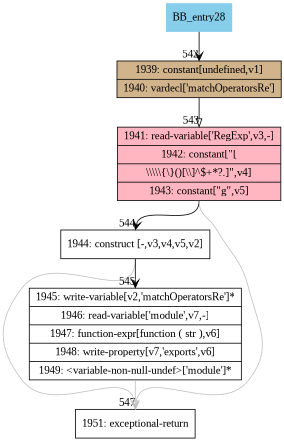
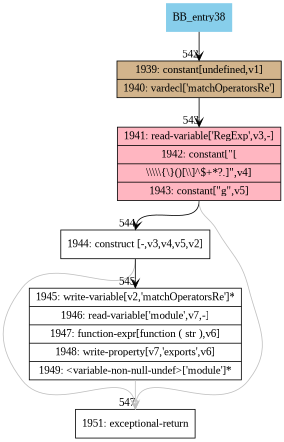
(199, 18) -> (199, 18)
(199, 108) -> (199, 108)
